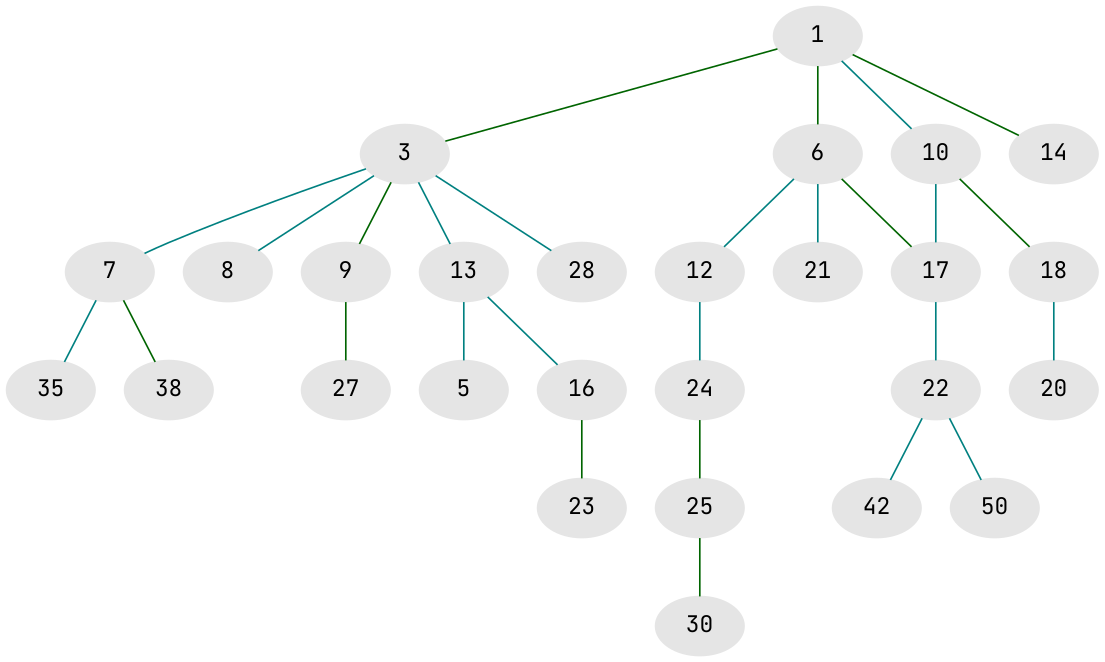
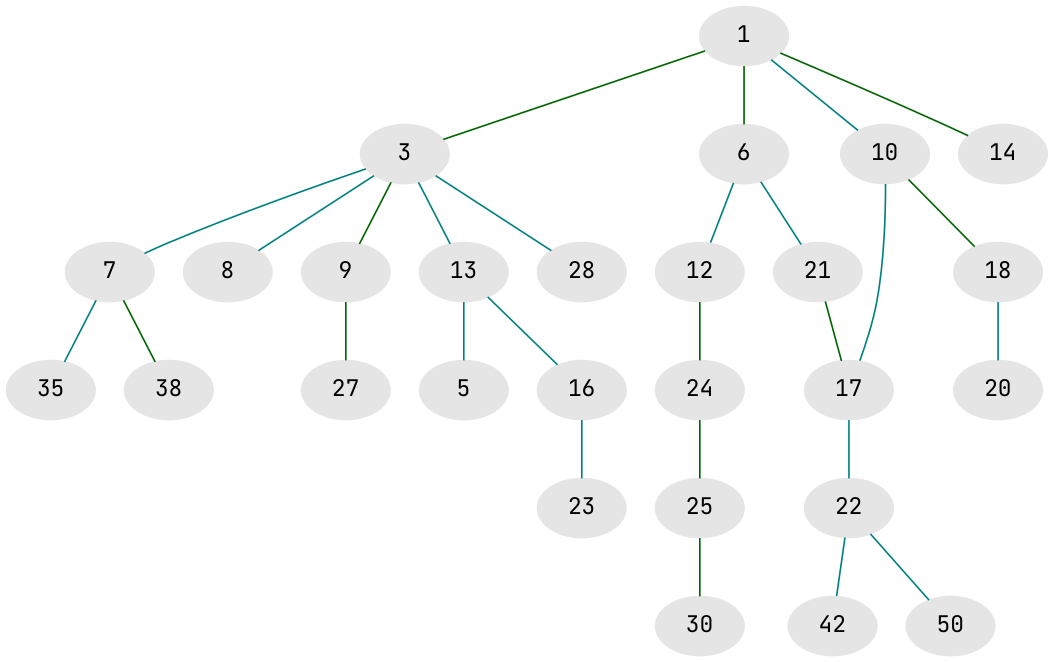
(877, 213) -> (833, 331)
(700, 331) -> (700, 331)
(582, 449) -> (582, 449)
